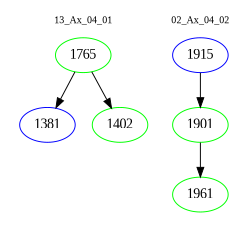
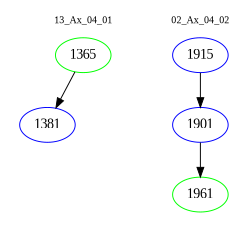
(83, 55) -> (83, 55)
(120, 125) -> none
(200, 125) -> (200, 125)
